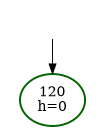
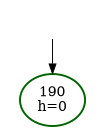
(53, 100) -> (53, 100)
